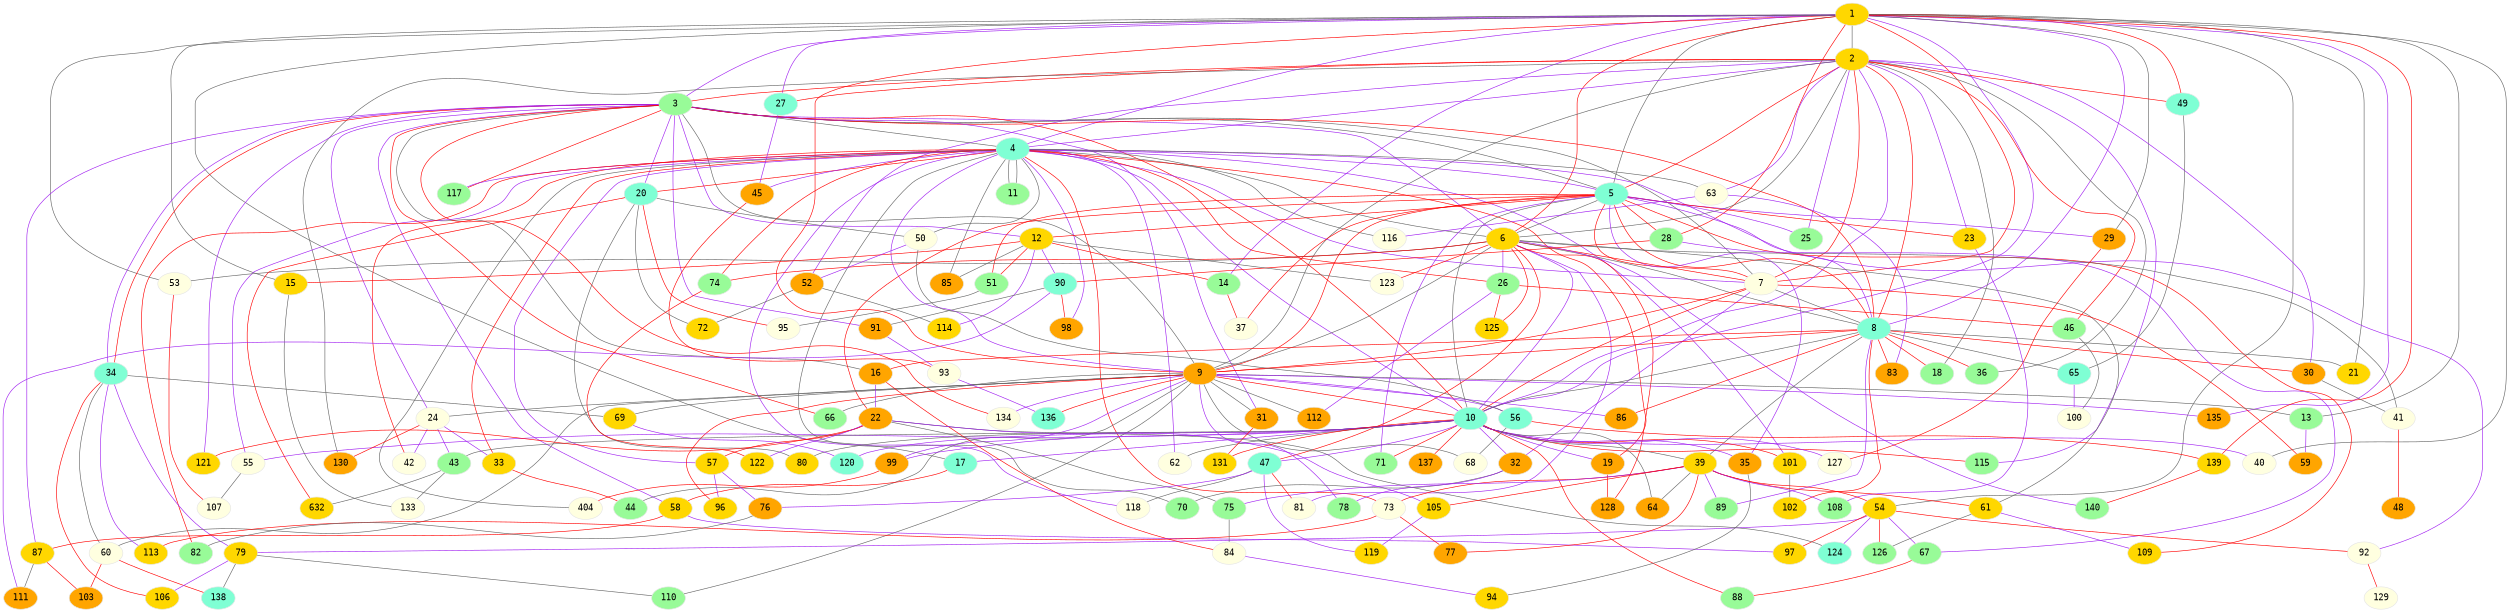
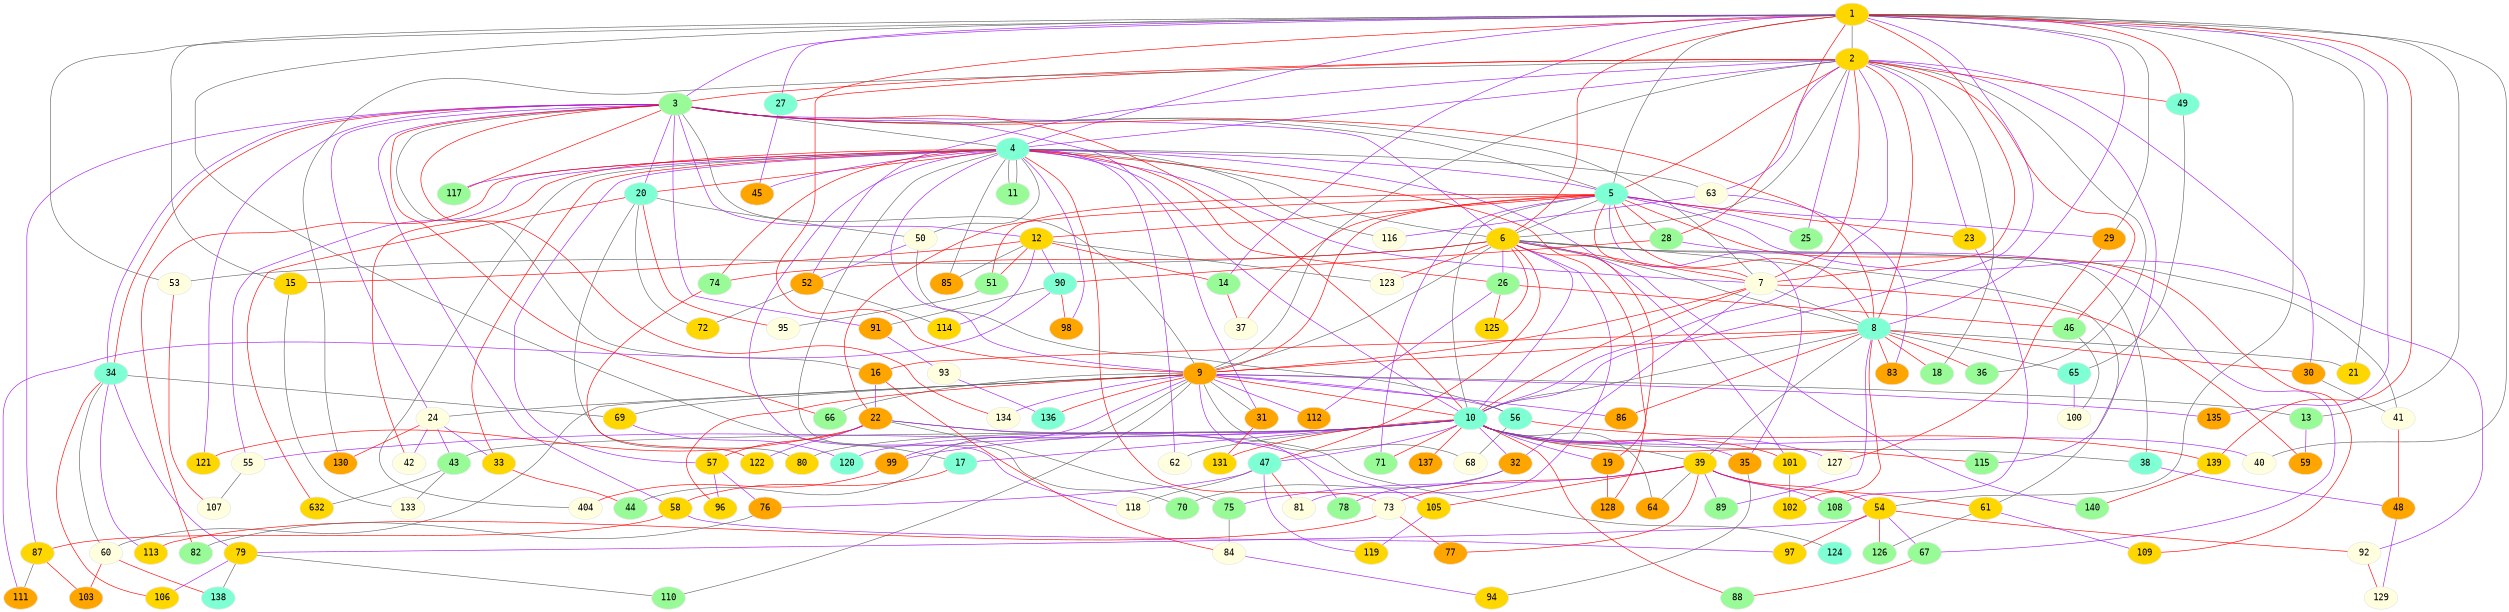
(1564, 172) -> none
(676, 332) -> none
(1257, 396) -> (1257, 396)
none -> (2145, 463)
(1857, 531) -> none
none -> (2390, 553)
